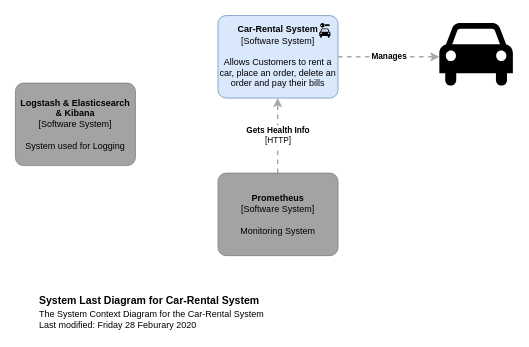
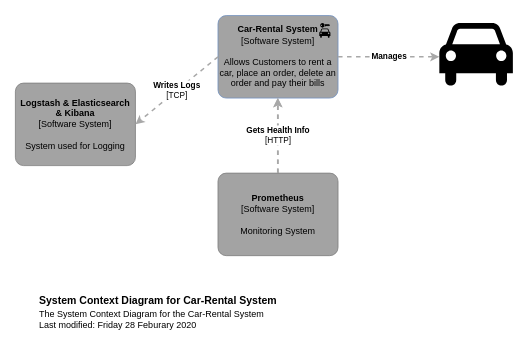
(278, 57) -> (278, 57)
none -> (177, 90)
none -> (278, 173)
(135, 300) -> (142, 300)
